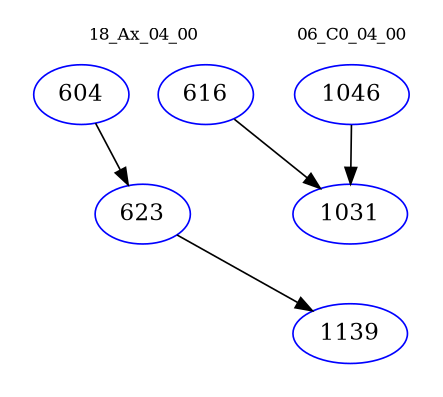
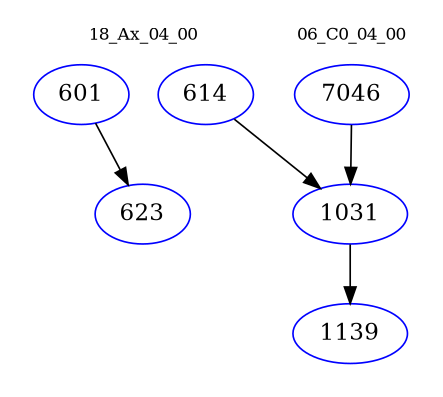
(81, 95) -> (81, 95)
(206, 95) -> (206, 95)
(352, 95) -> (352, 95)
(237, 269) -> (350, 266)
